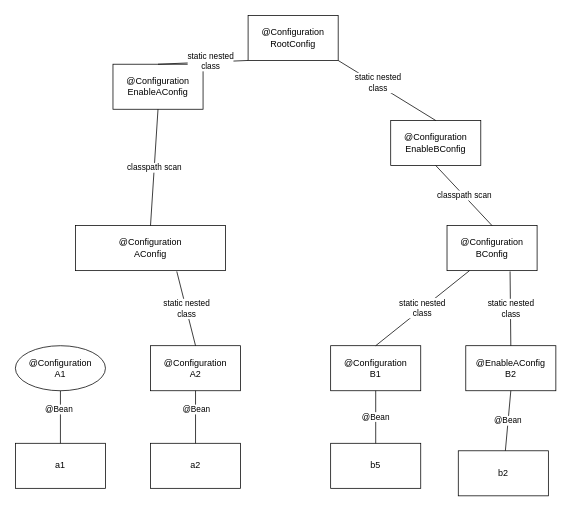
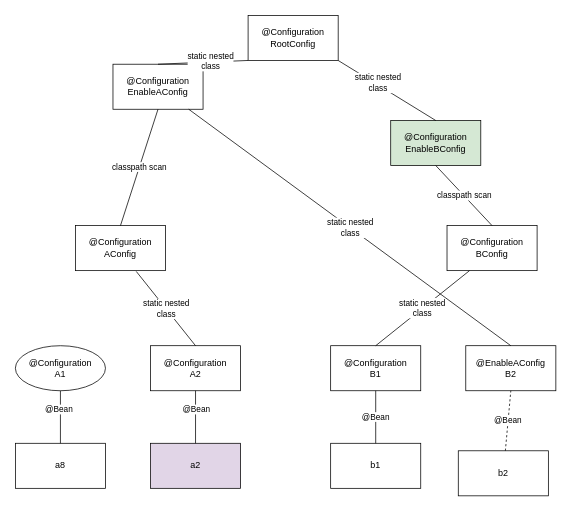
(435, 143) -> (435, 143)
(150, 248) -> (120, 248)
(510, 307) -> (351, 229)
(509, 404) -> (509, 404)
(60, 465) -> (60, 465)
(195, 465) -> (195, 465)
(375, 465) -> (375, 465)
